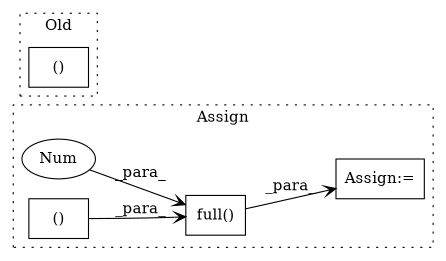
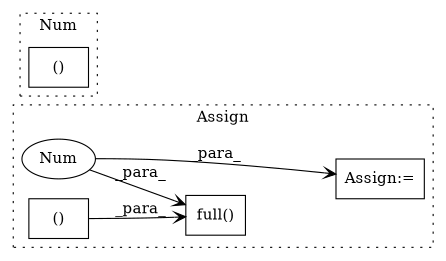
(59, 26) -> (59, 26)
(285, 200) -> (210, 163)
